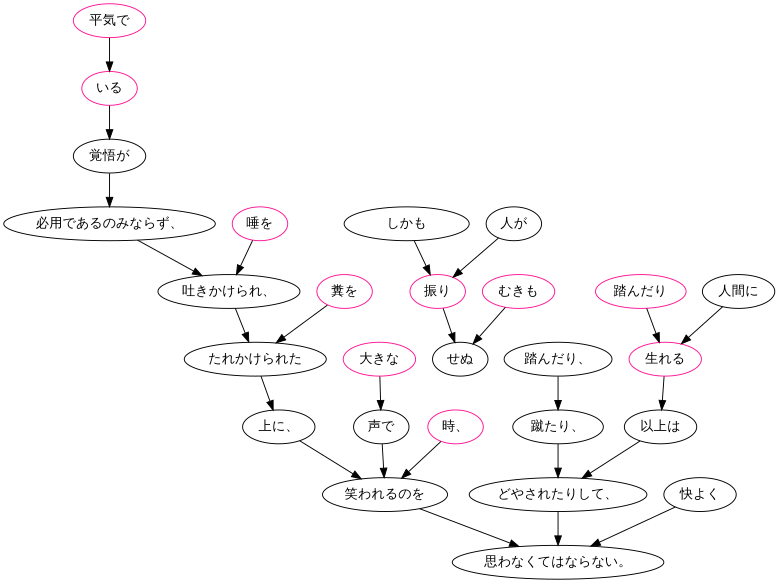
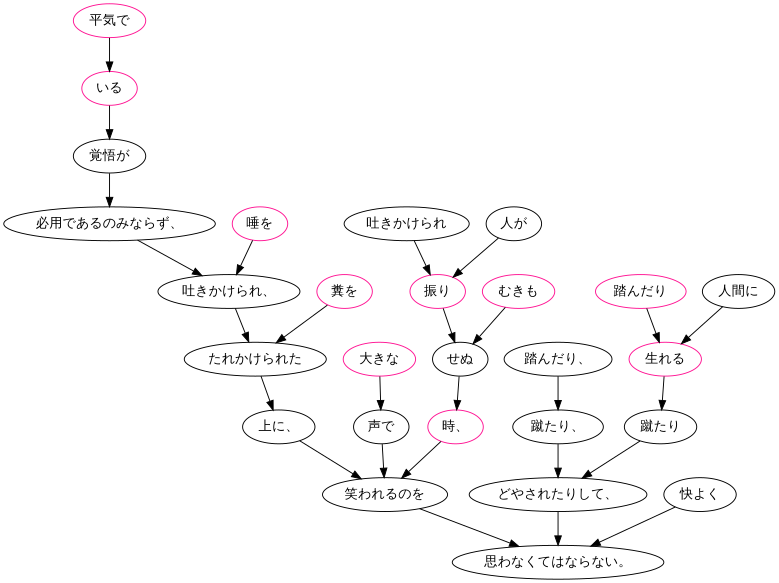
(407, 224) -> (407, 224)
none -> (458, 388)
(661, 427) -> (661, 427)
